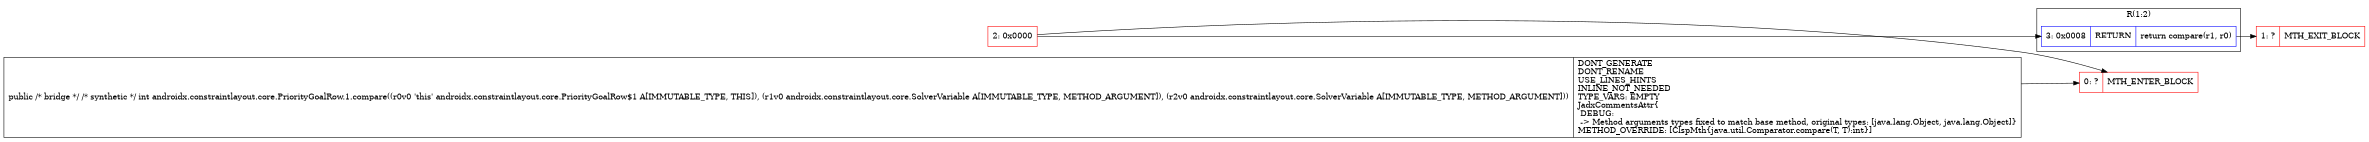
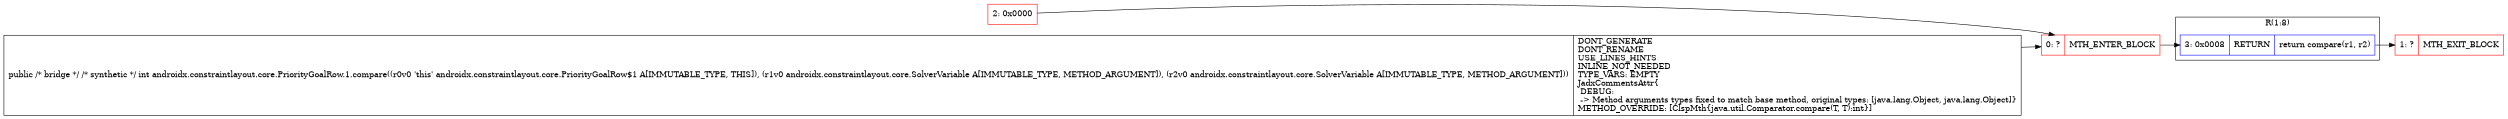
(2139, 15) -> (2278, 24)
(1536, 36) -> (2167, 45)
(2186, 36) -> (2325, 45)
